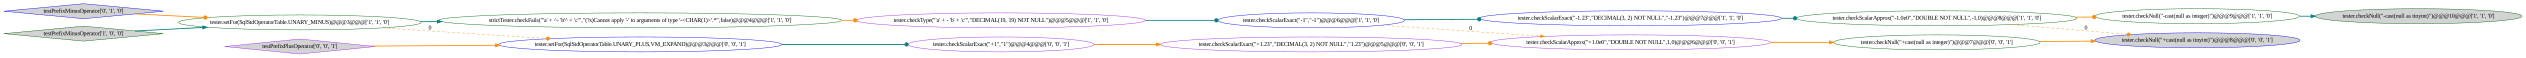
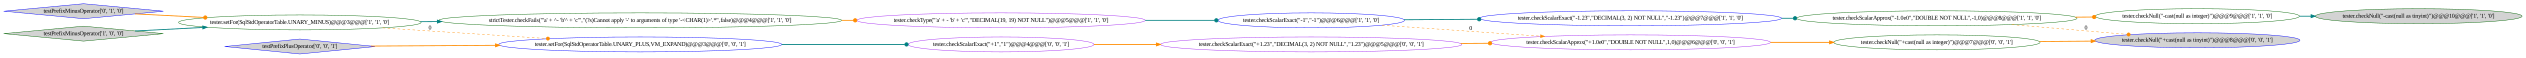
(300, 47) -> (300, 47)
